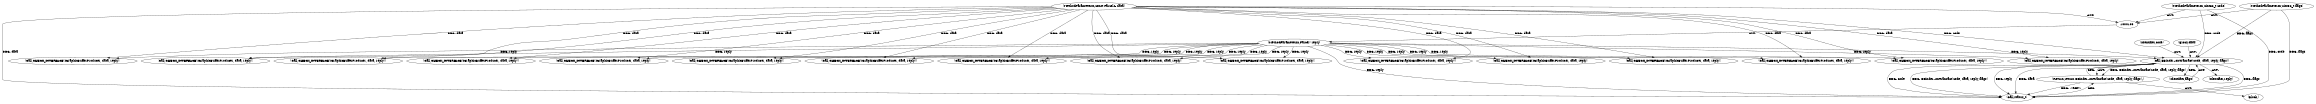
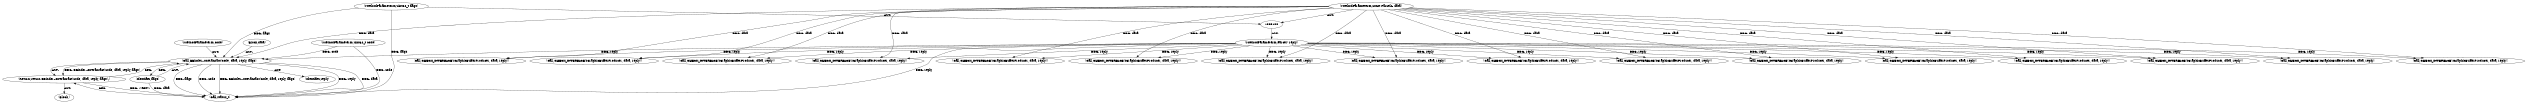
(2161, 16) -> none
(1952, 34) -> (367, 34)
(2152, 43) -> (203, 43)
(448, 89) -> (173, 95)
